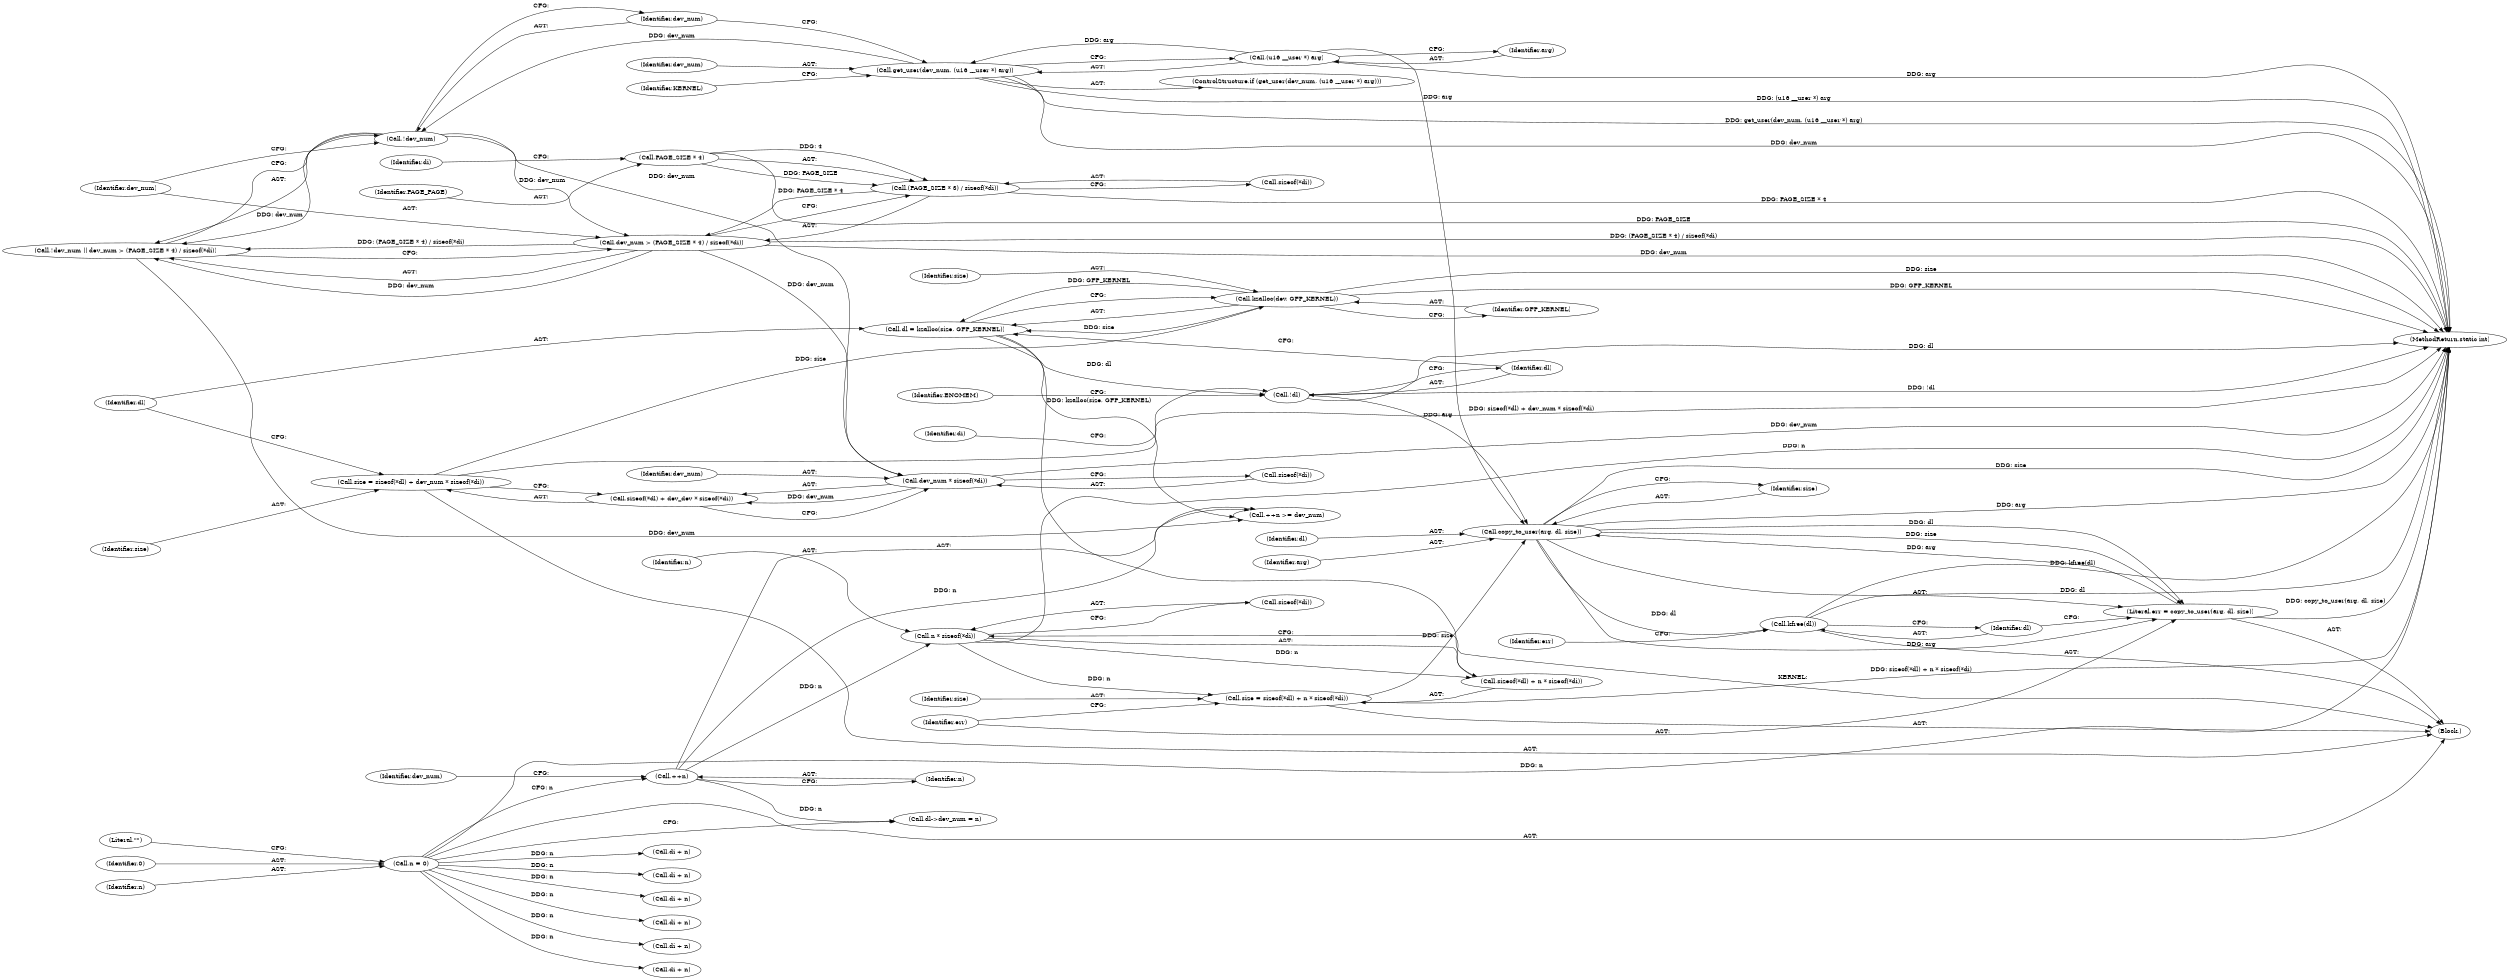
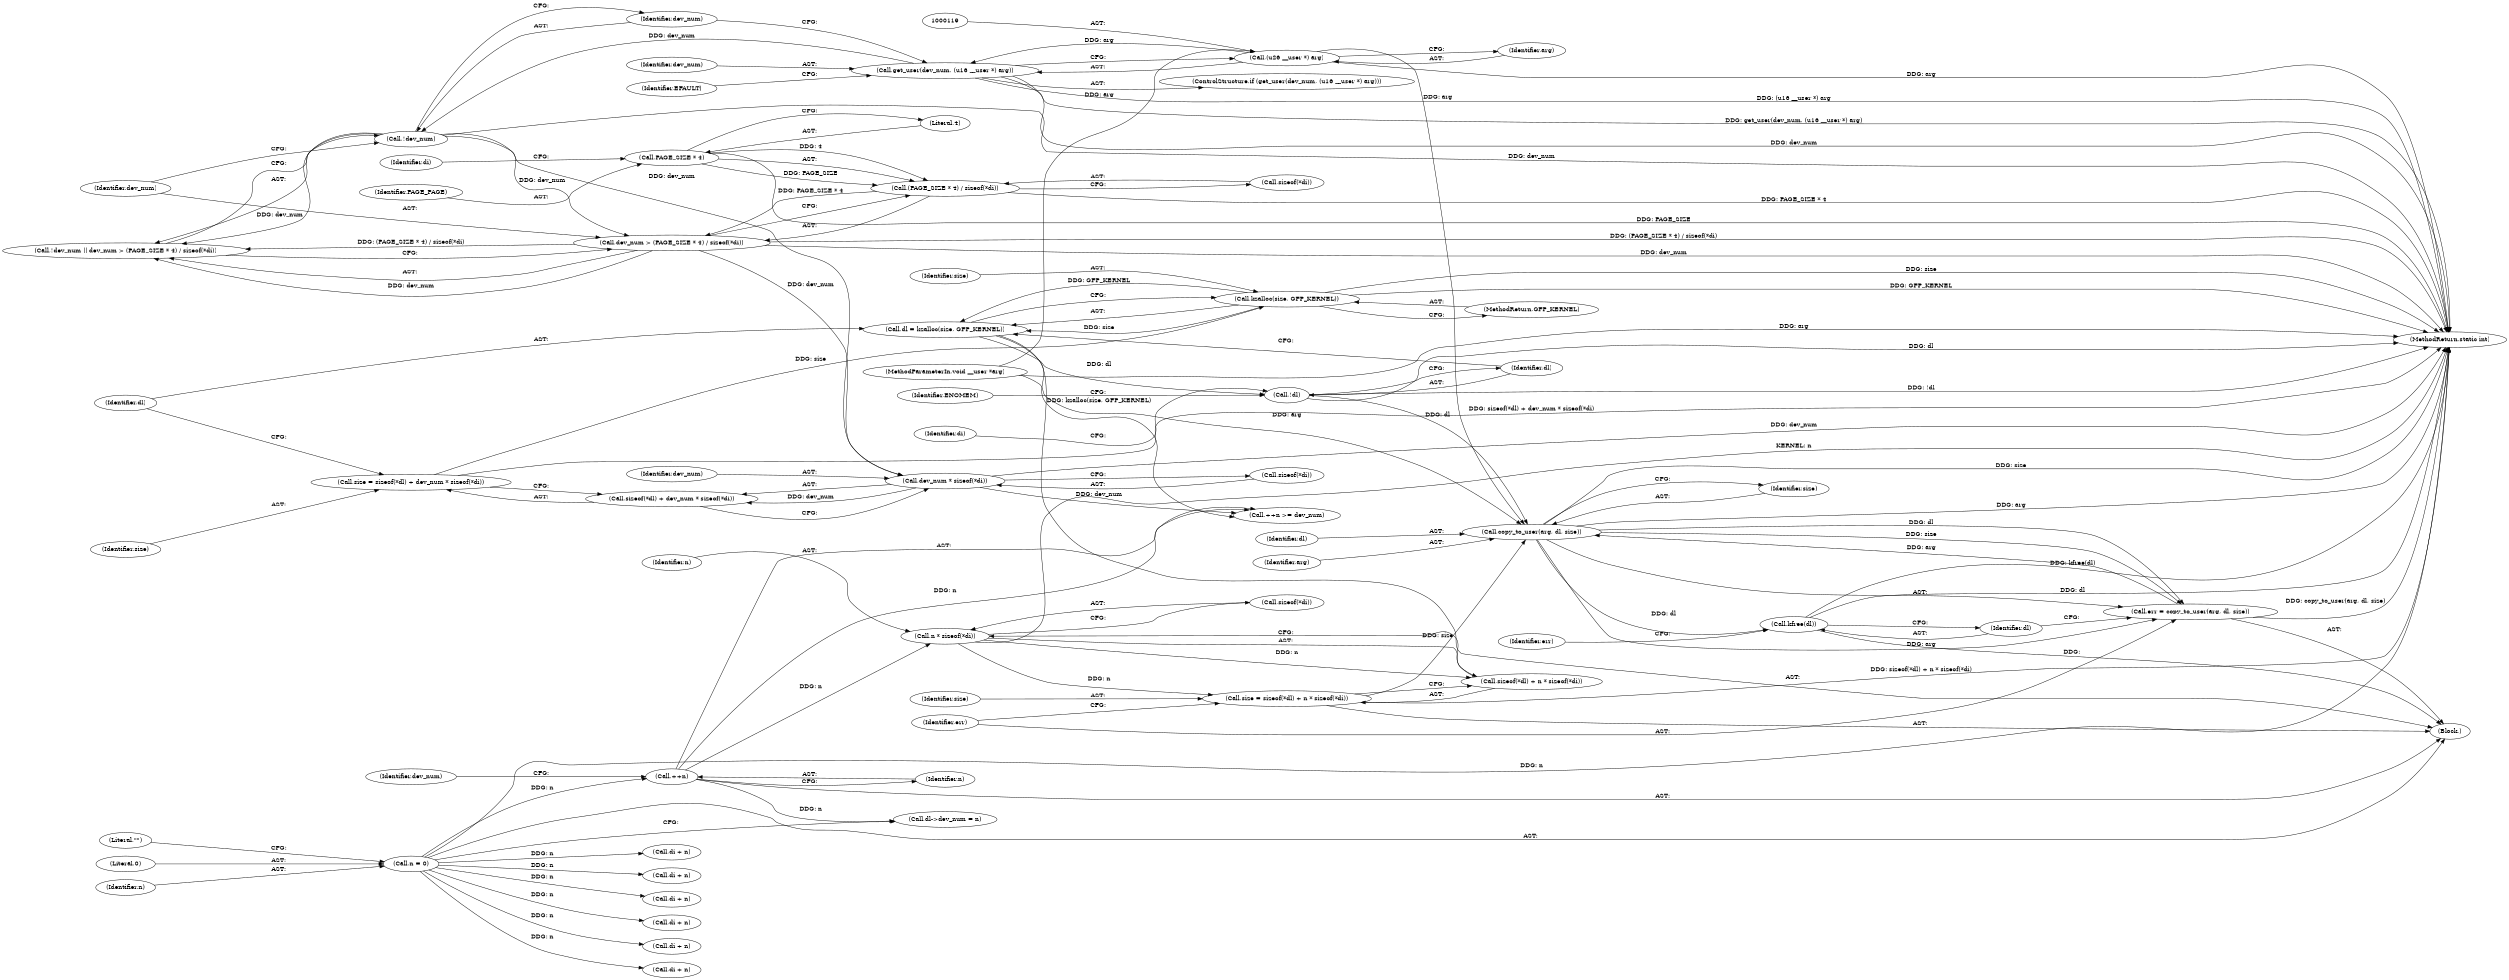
none -> (945, 21)
(1287, 58) -> (1287, 58)
(672, 89) -> (672, 89)
none -> (945, 123)
none -> (1473, 159)
(945, 188) -> (945, 188)
(1287, 299) -> (1287, 299)
(1532, 310) -> (1532, 310)
none -> (945, 372)
(1438, 415) -> (1438, 415)
(1794, 446) -> (1794, 446)
(672, 499) -> (672, 499)
(612, 536) -> (1105, 504)
(2191, 612) -> (2191, 612)
(2073, 652) -> (2073, 652)
(1794, 677) -> (1794, 677)
none -> (1411, 690)
(1377, 752) -> (1572, 799)
(542, 788) -> (542, 788)
(126, 864) -> (126, 864)
